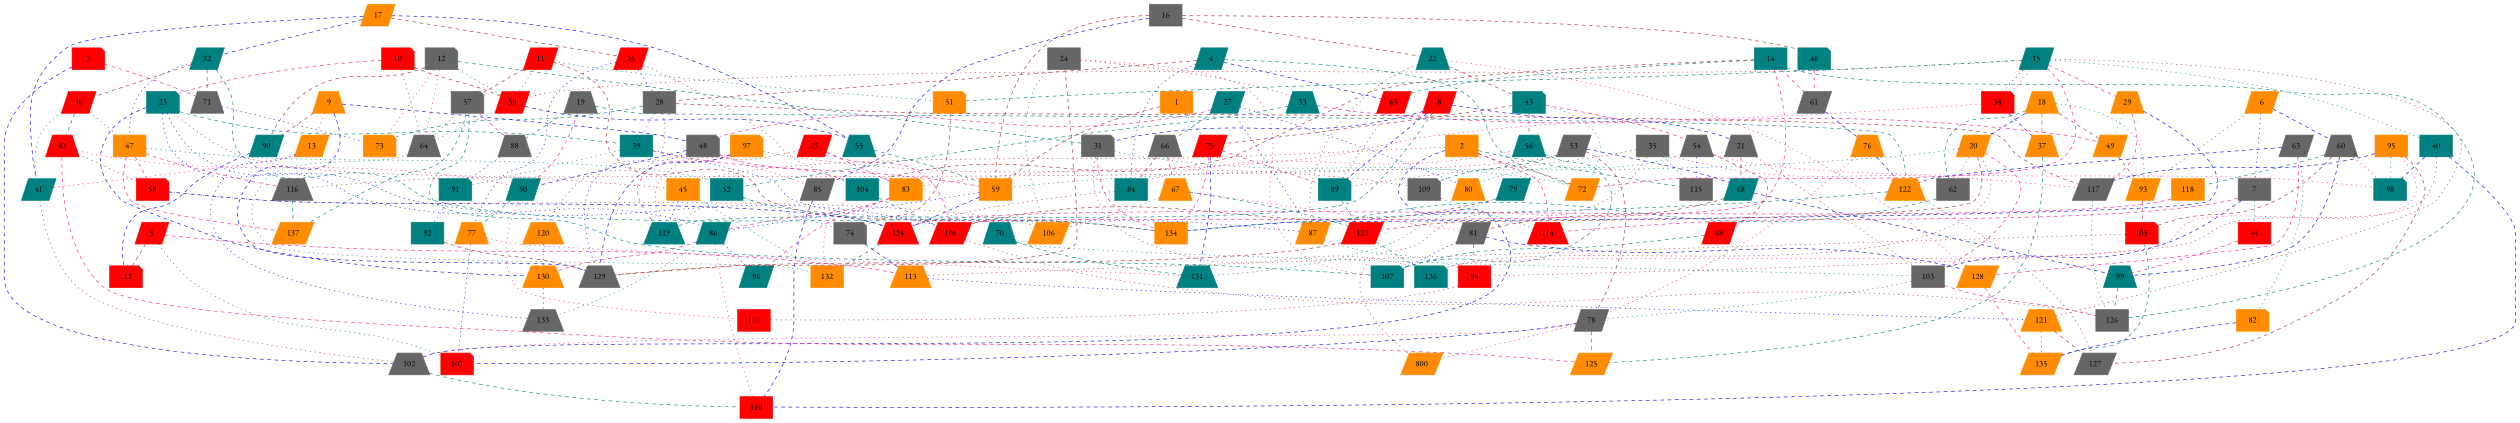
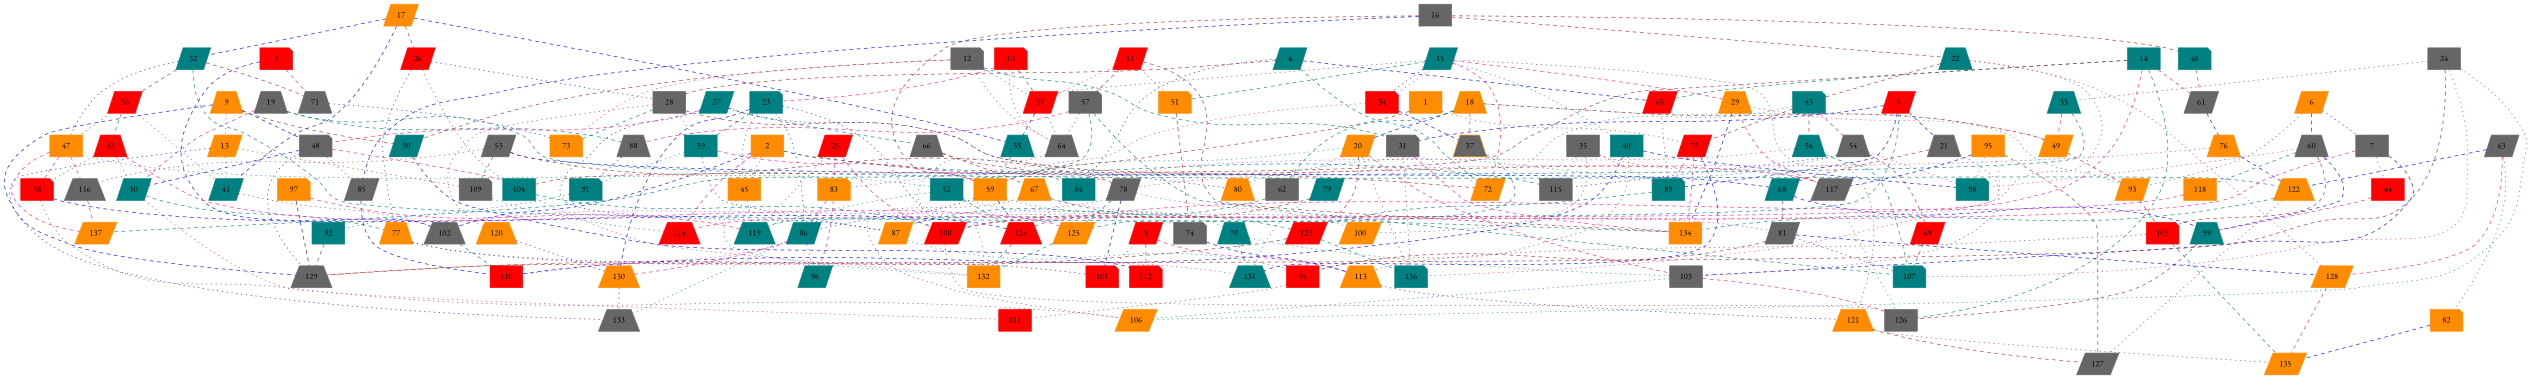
(2042, 146) -> (1470, 146)
(1004, 172) -> (348, 167)
none -> (1037, 251)
(1759, 304) -> (1412, 298)
(1422, 364) -> (1360, 233)
